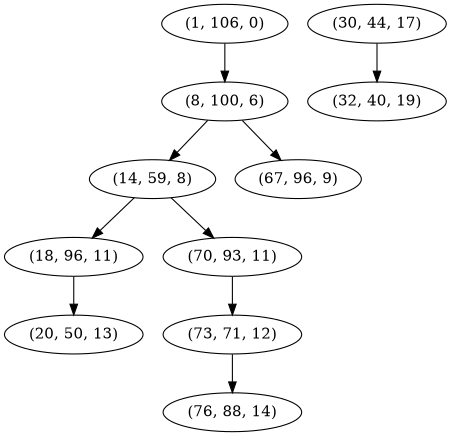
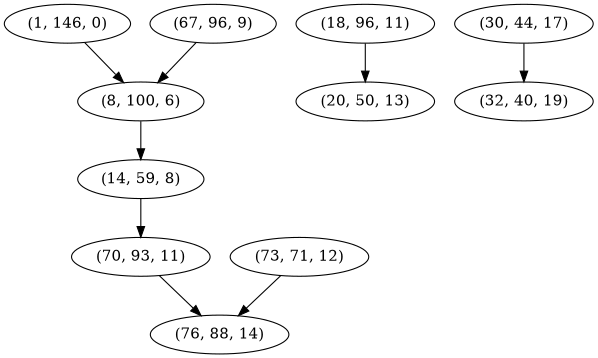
(225, 24) -> (67, 24)
(258, 136) -> (181, 59)
(117, 214) -> none
(232, 290) -> (176, 292)
